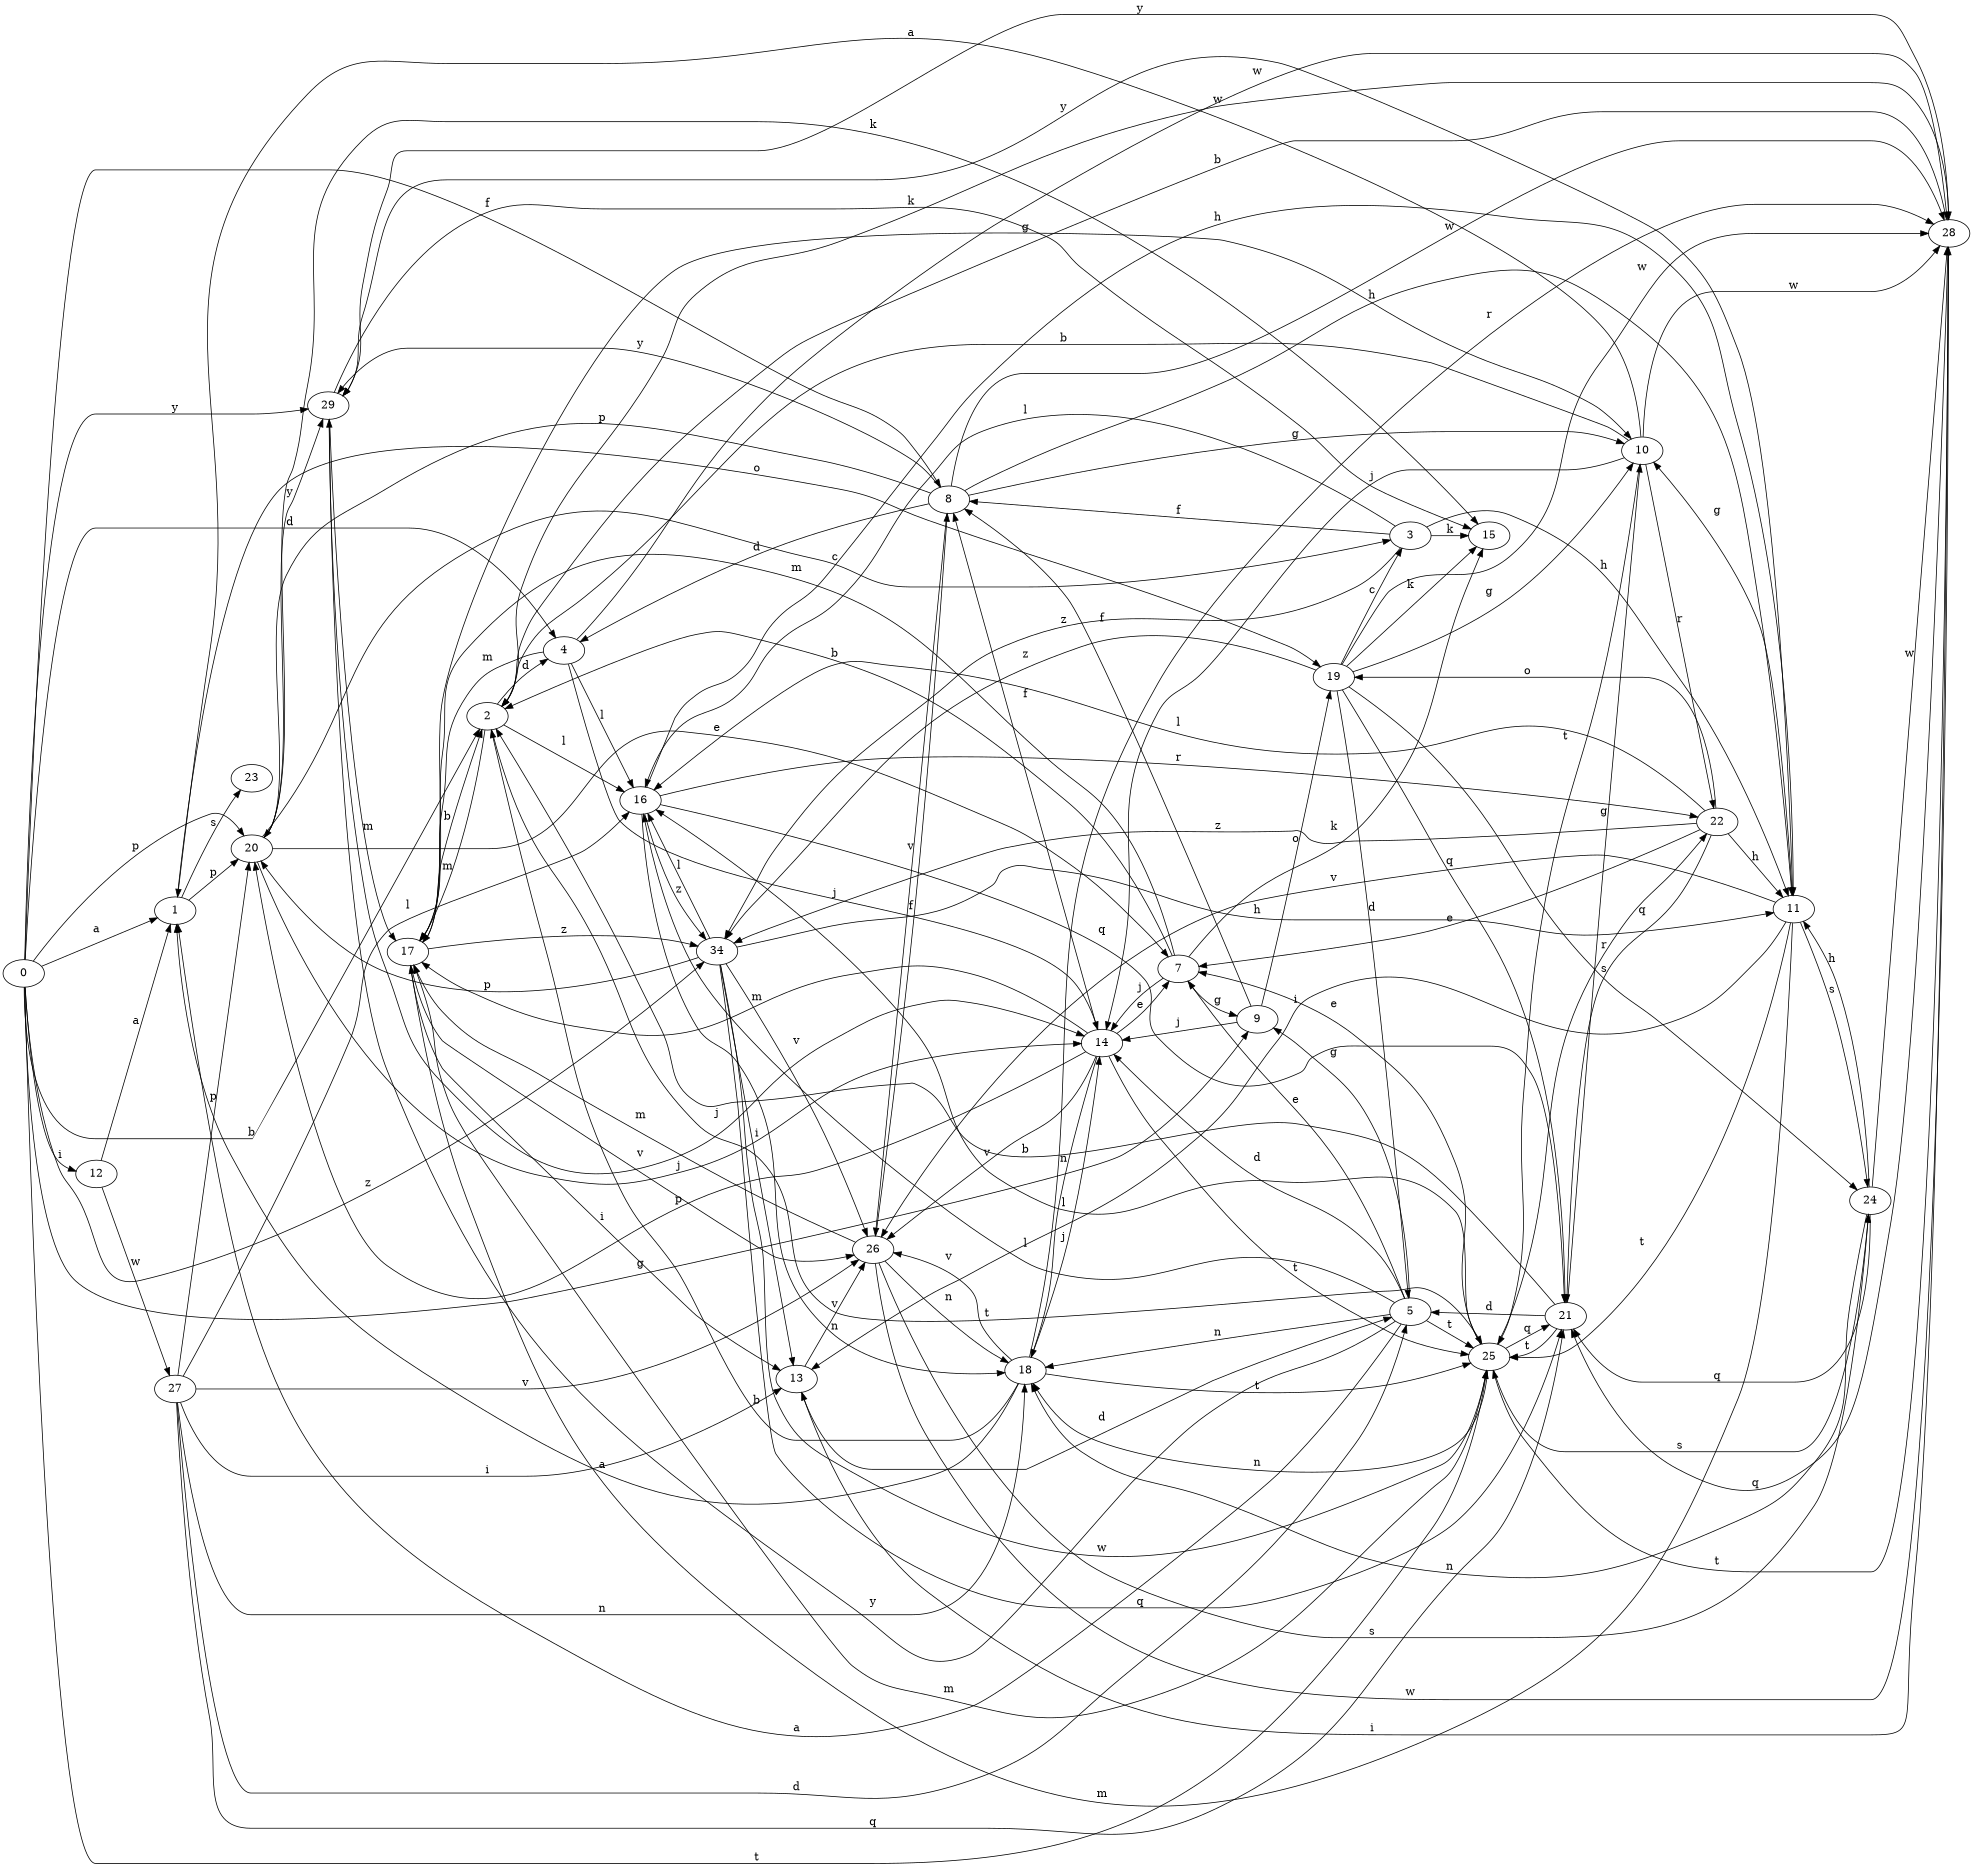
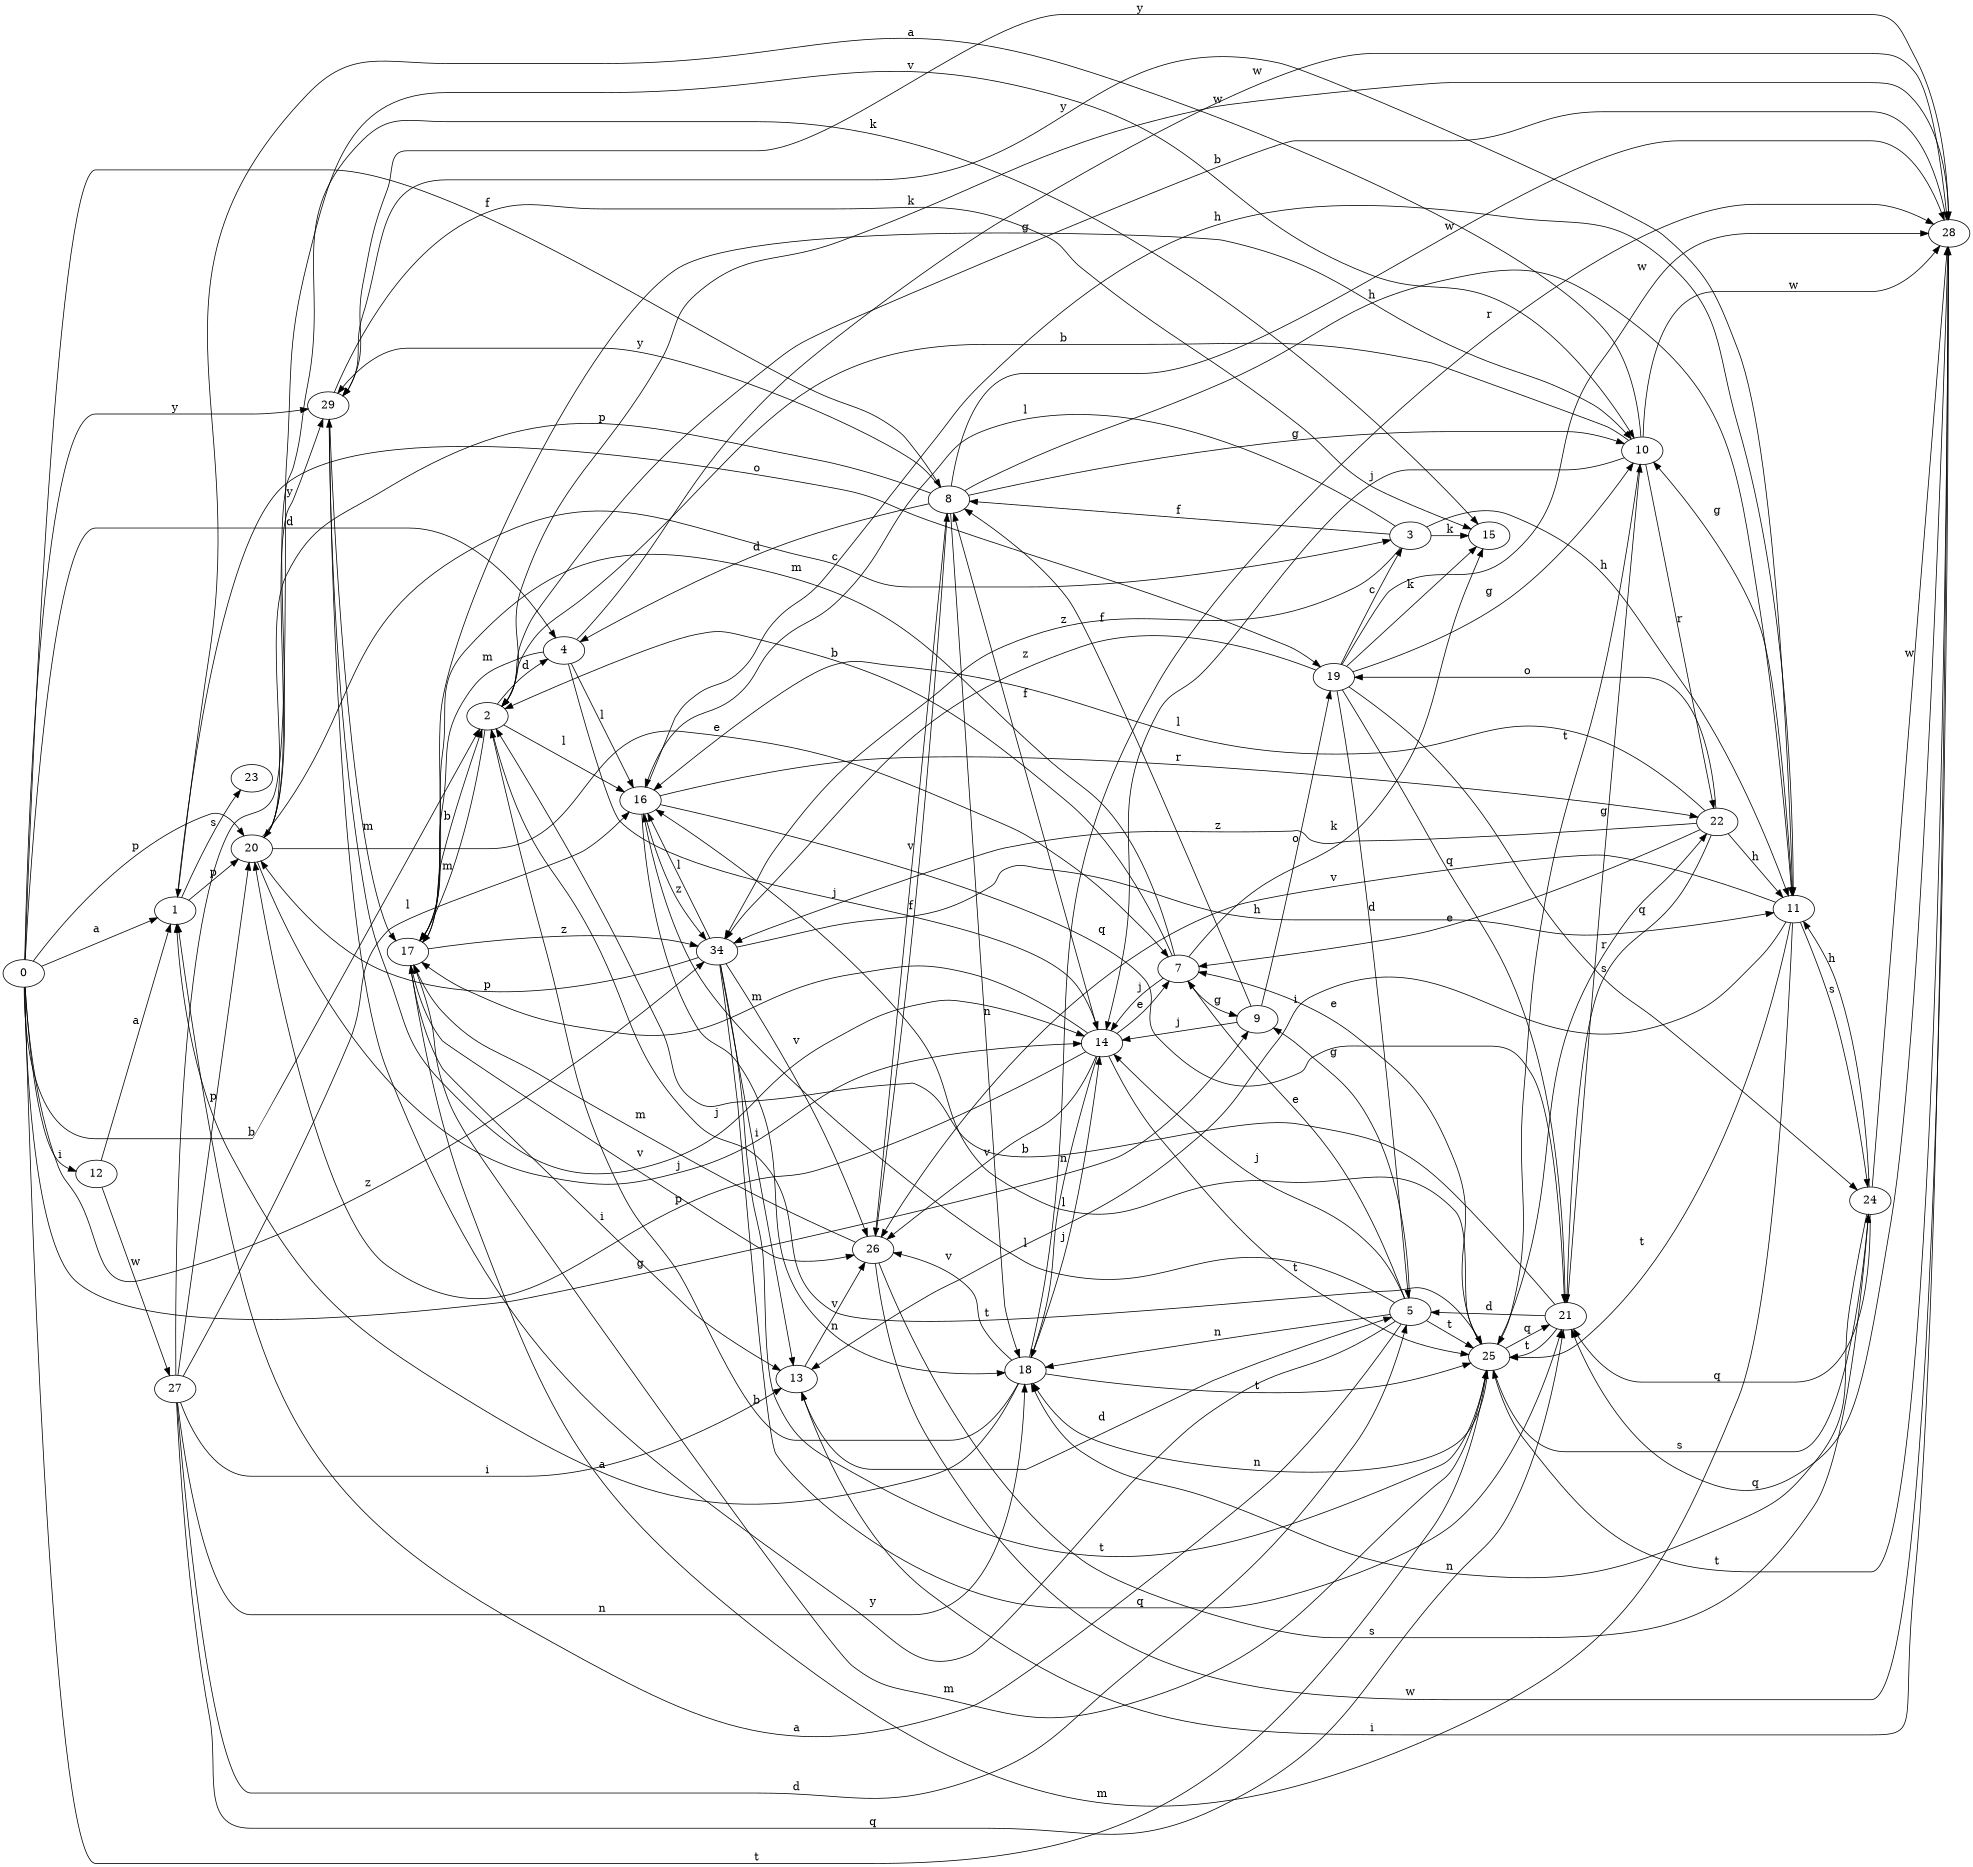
(1257, 1158) -> (1257, 1158)
(941, 1314) -> (977, 912)
(538, 1388) -> (403, 100)
(1102, 1549) -> (1102, 1549)
